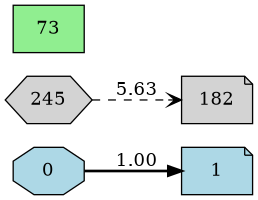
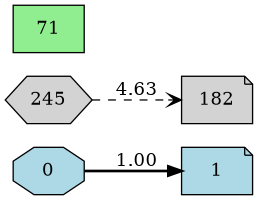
(49, 29) -> (49, 29)
(137, 90) -> (137, 90)
